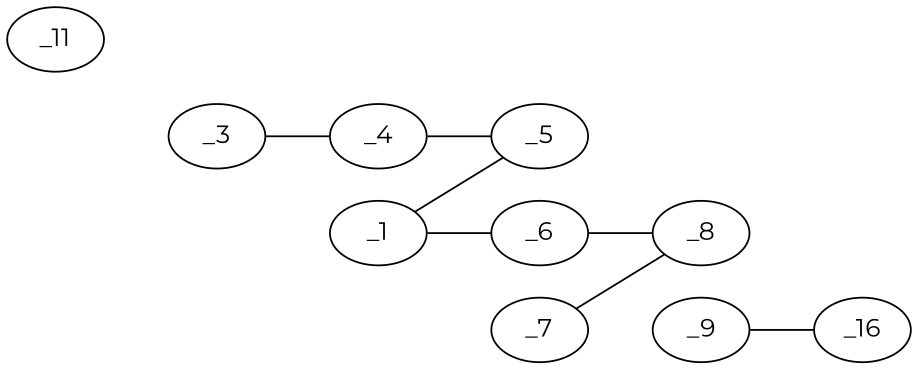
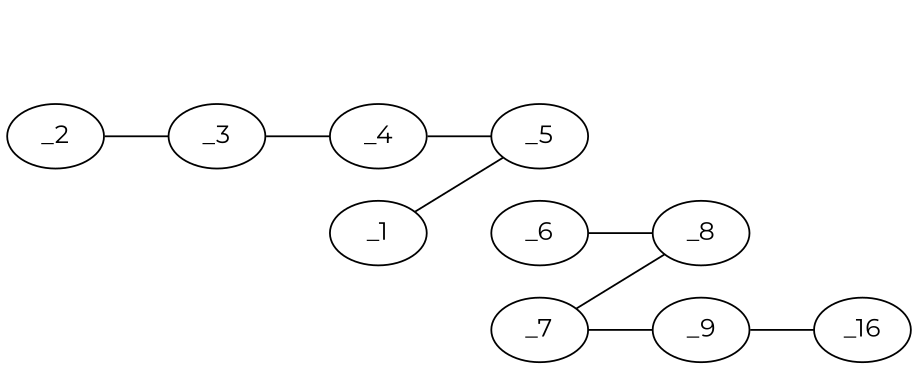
(56, 39) -> none
none -> (56, 136)
(459, 233) -> none
none -> (621, 330)
